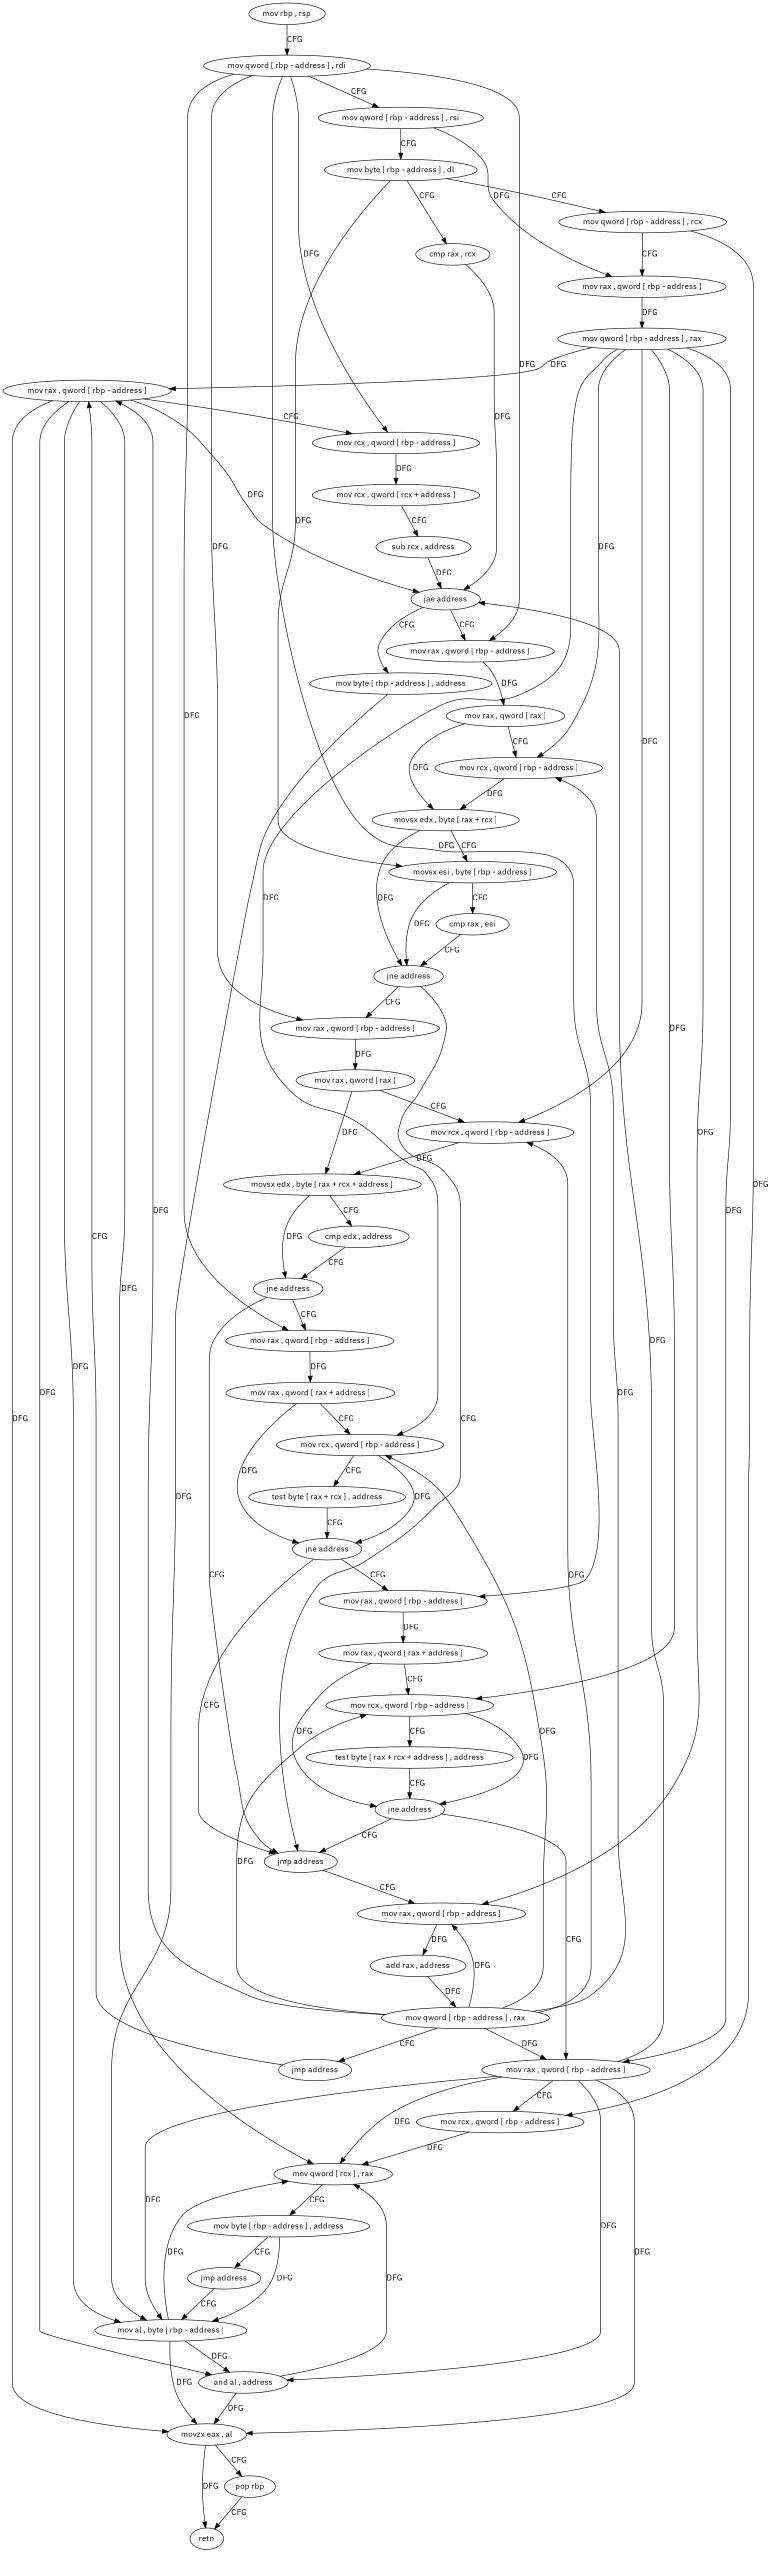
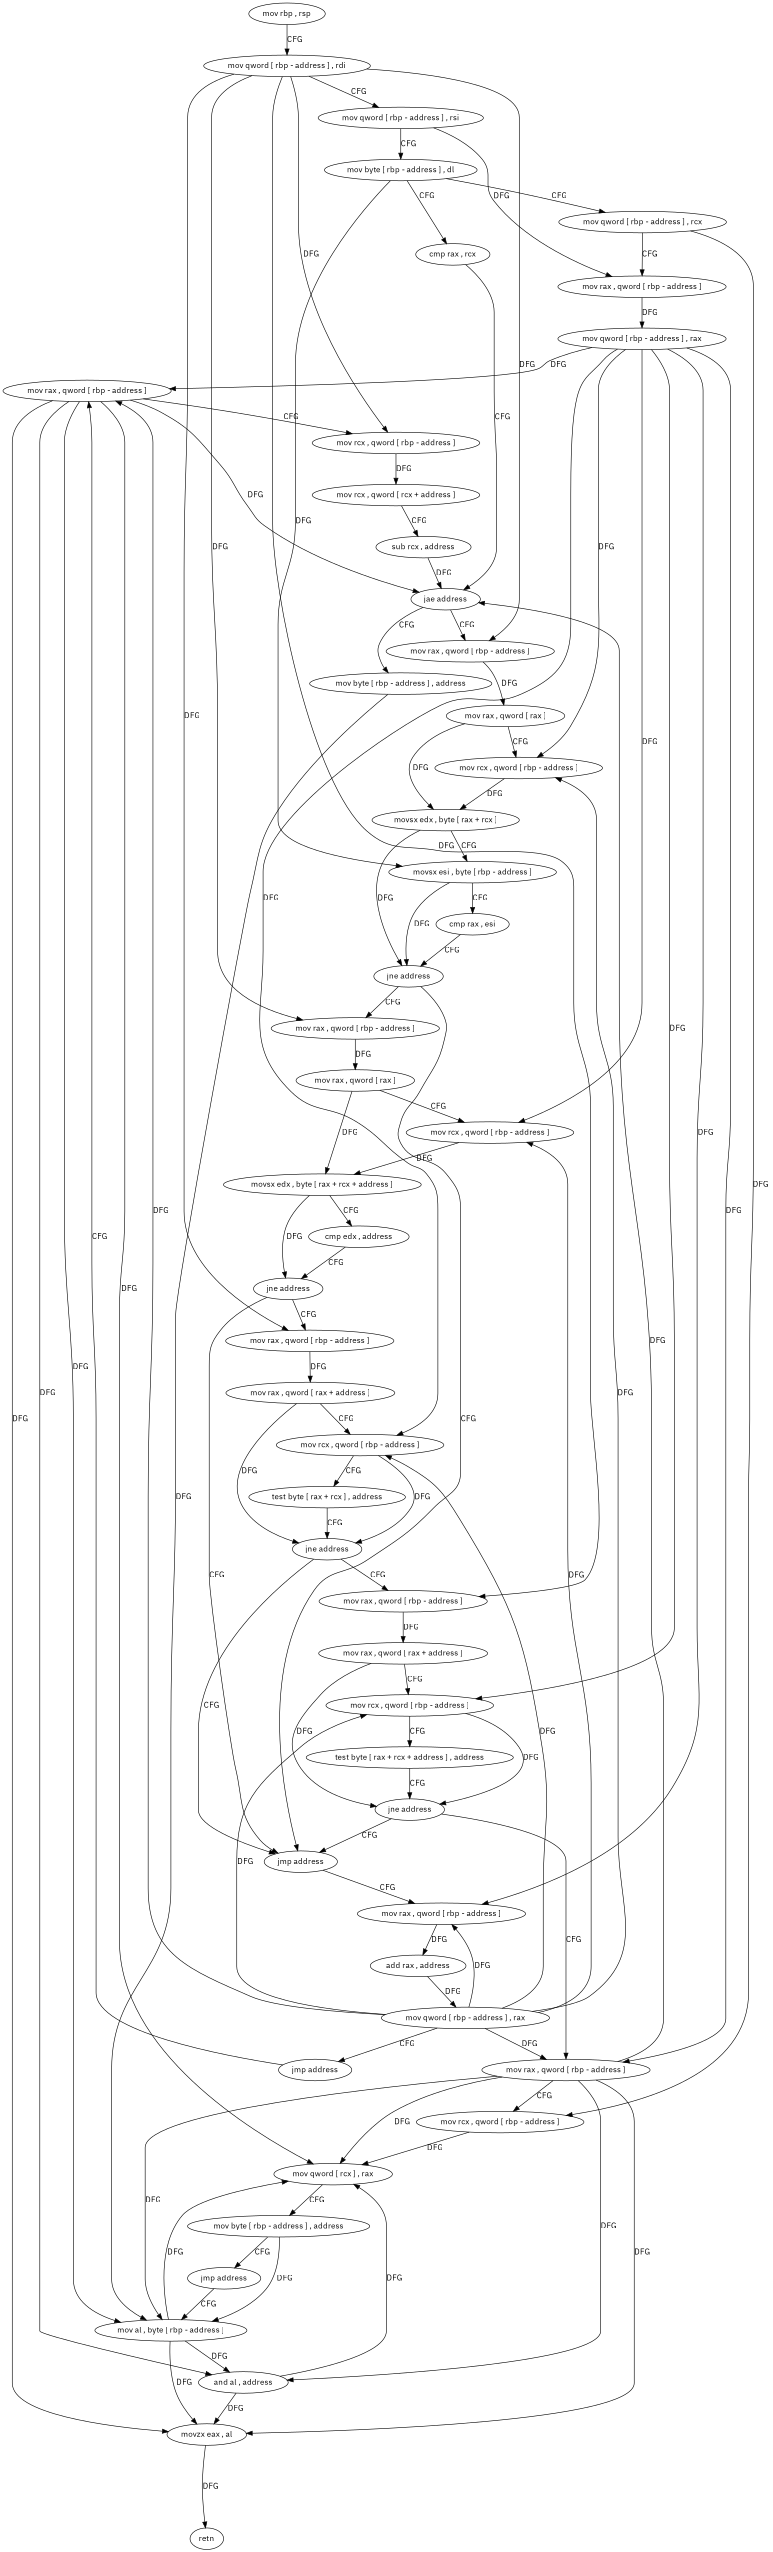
(503, 417) -> (503, 417)
(250, 2487) -> none
